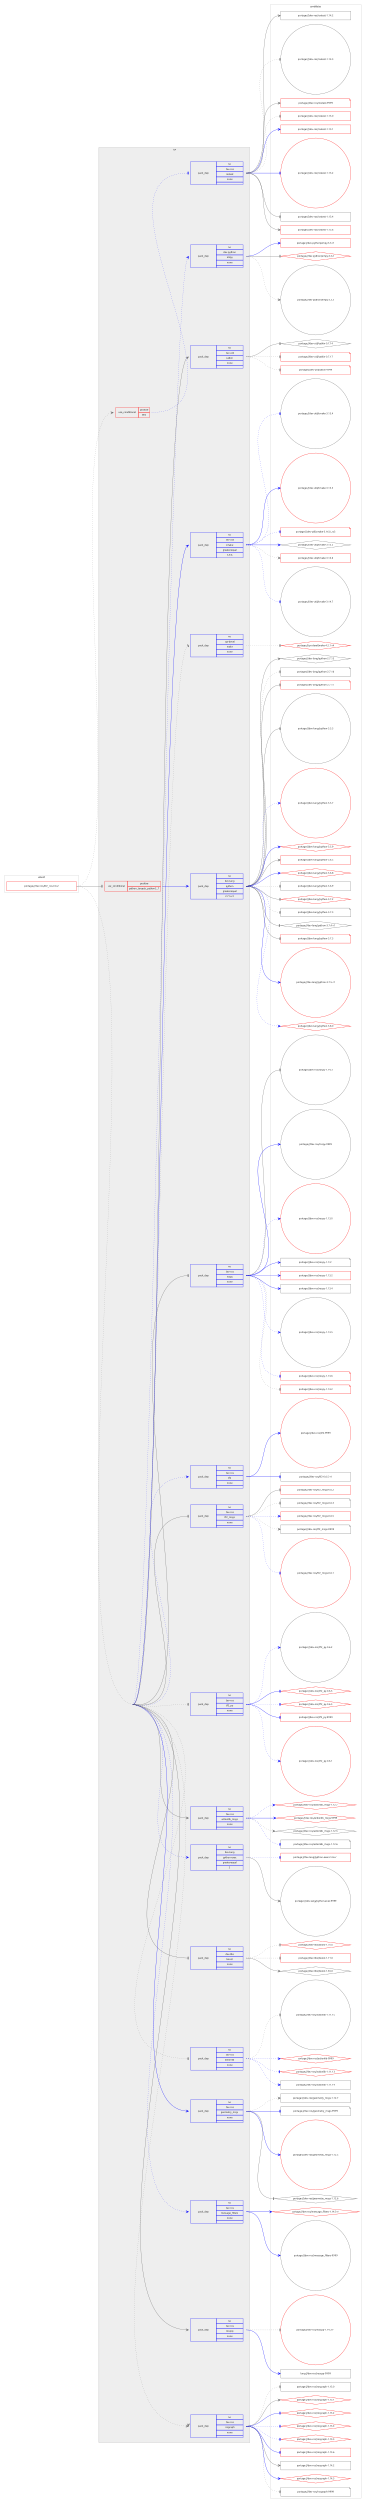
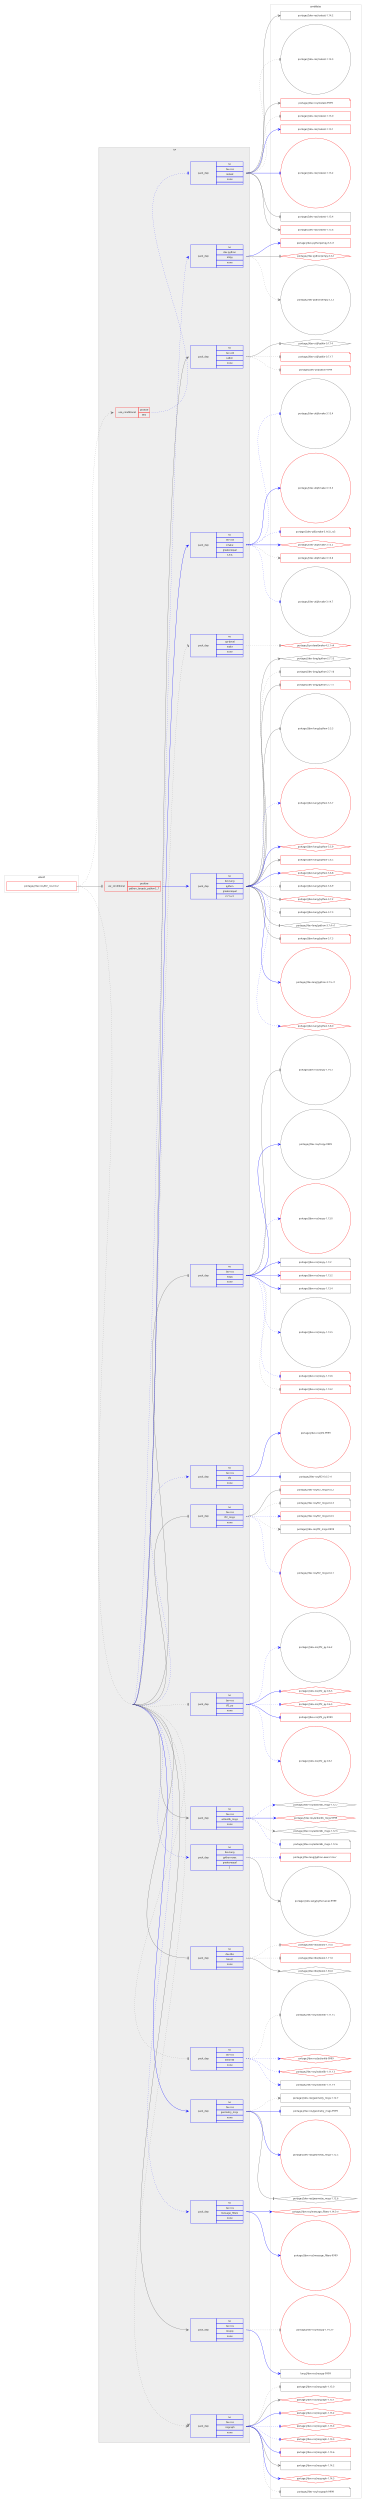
(316, 545) -> (316, 545)
(316, 1805) -> (316, 1805)
(316, 2256) -> (316, 2256)
